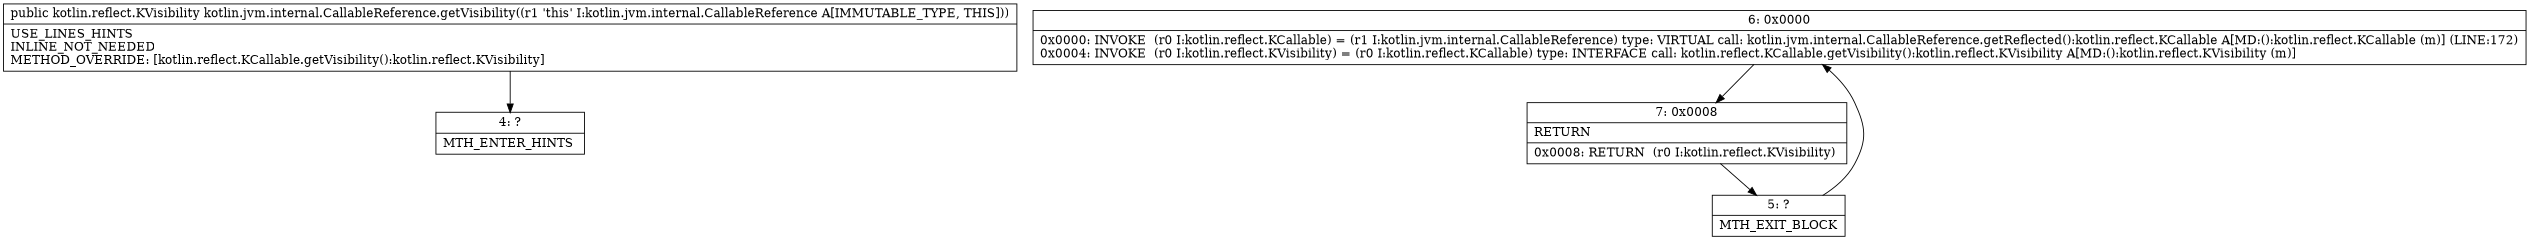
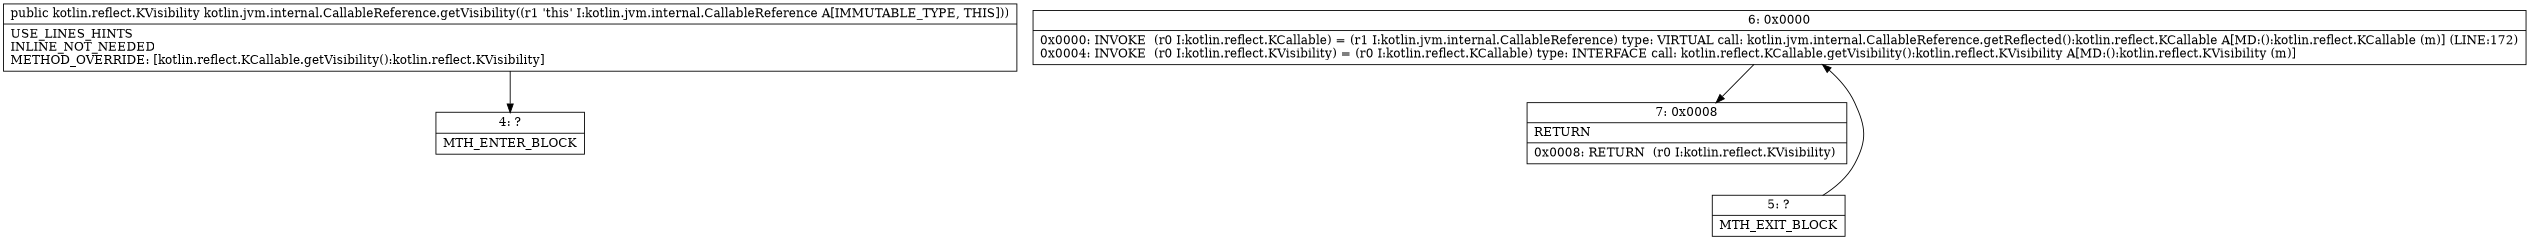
(508, 143) -> (510, 143)
(1735, 177) -> none
